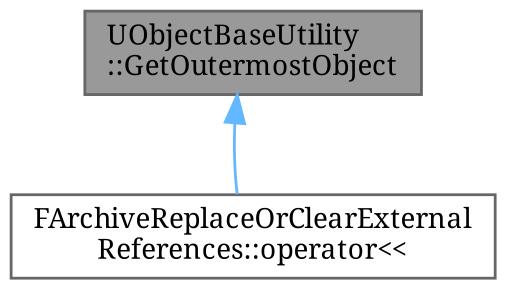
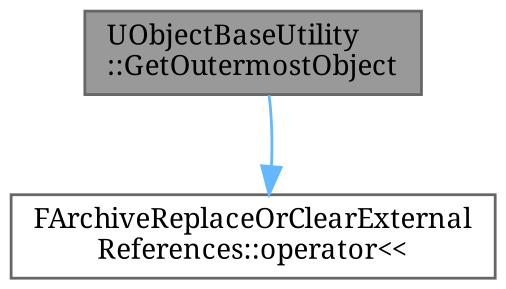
(235, 159) -> (272, 131)
